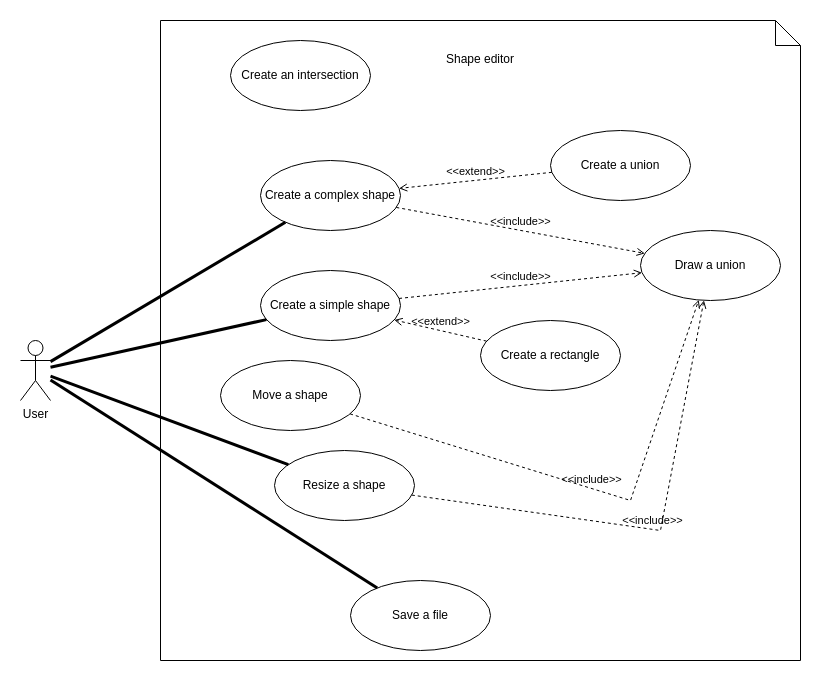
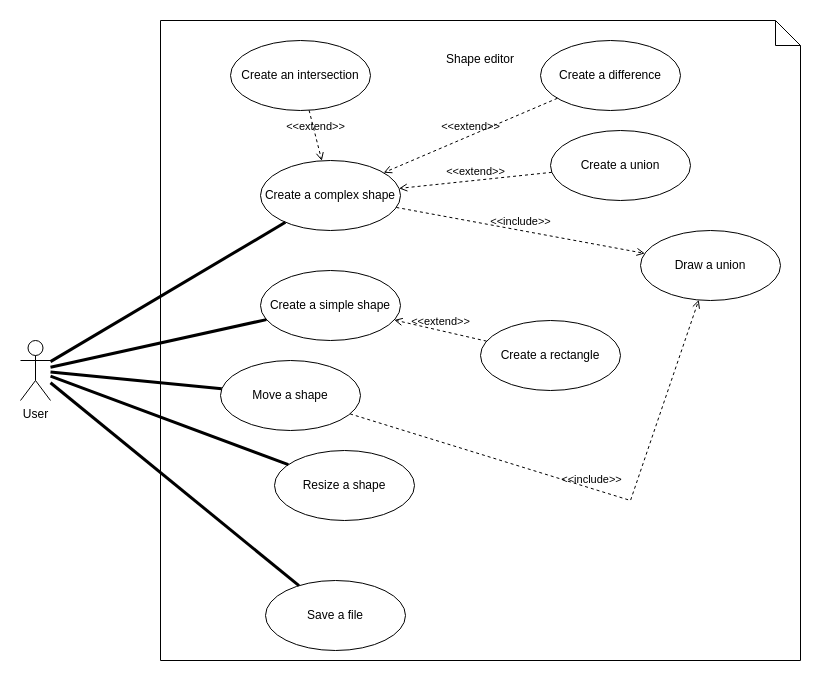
none -> (611, 76)
none -> (315, 134)
none -> (472, 135)
(519, 286) -> none
none -> (136, 380)
(651, 529) -> none
(421, 616) -> (336, 616)
